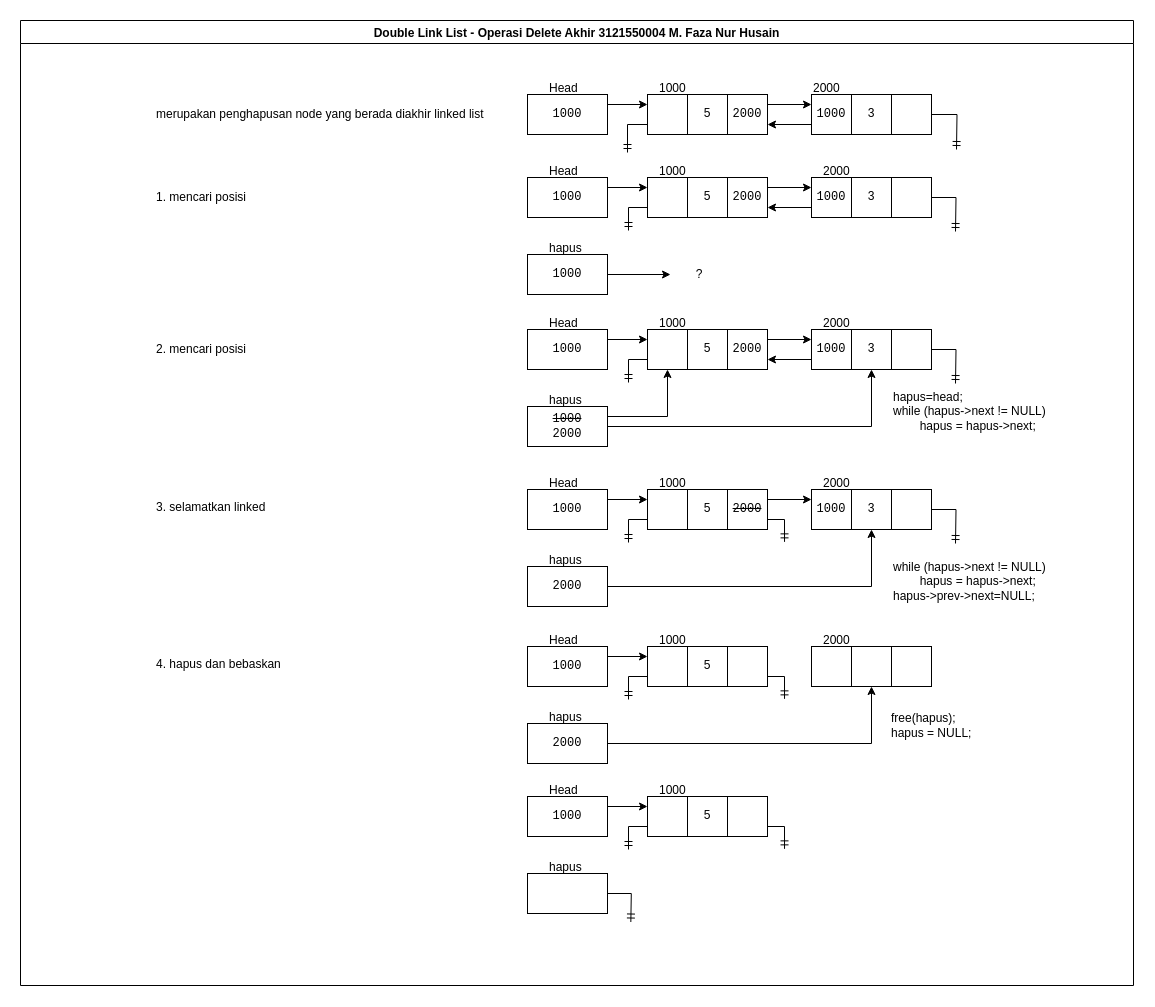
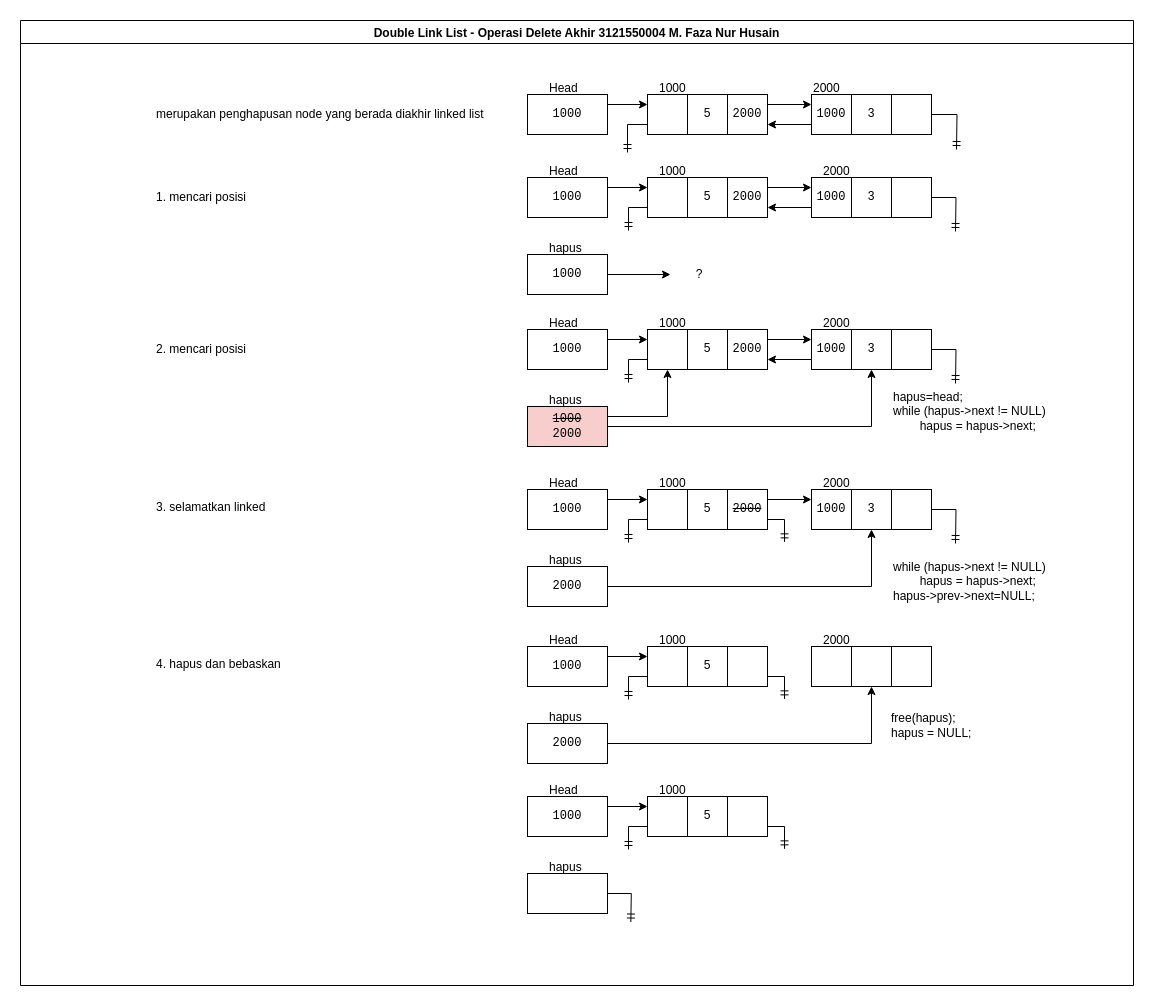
(568, 427) -> (568, 427)
